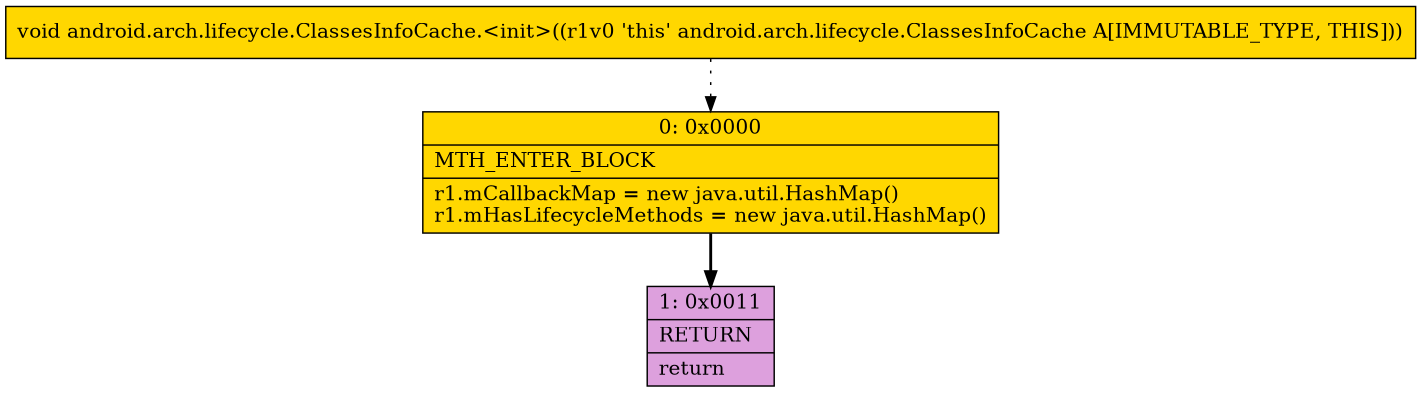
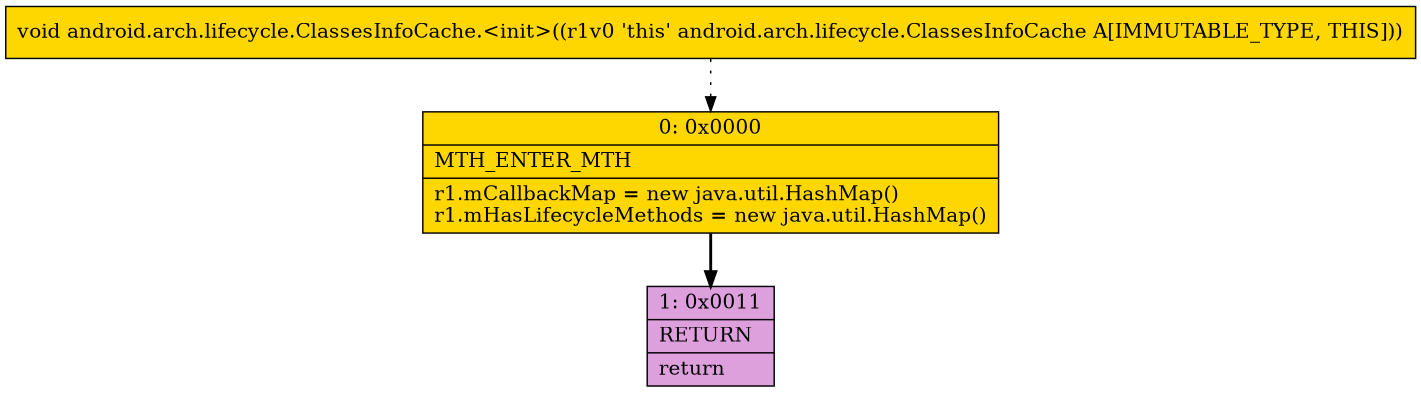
(545, 161) -> (533, 161)
